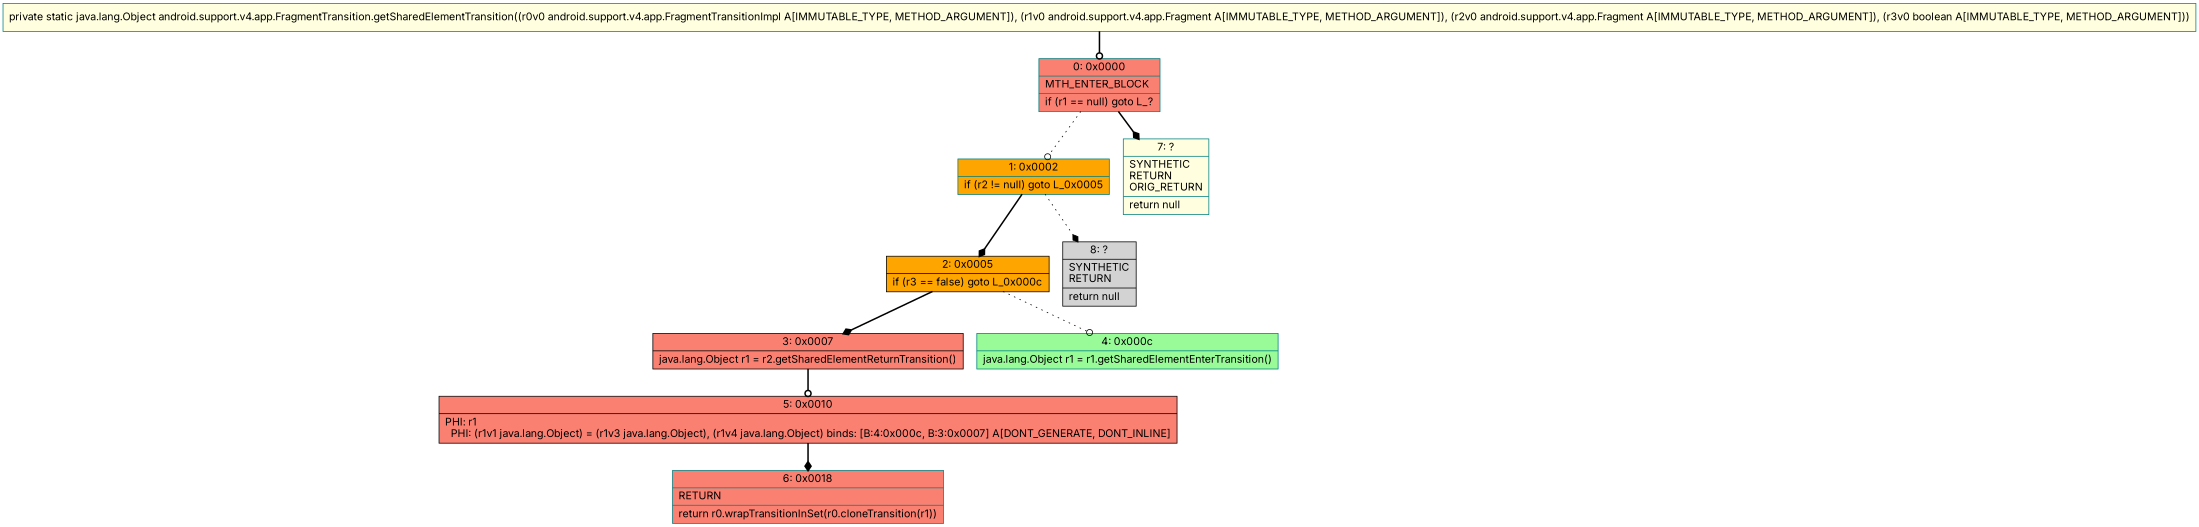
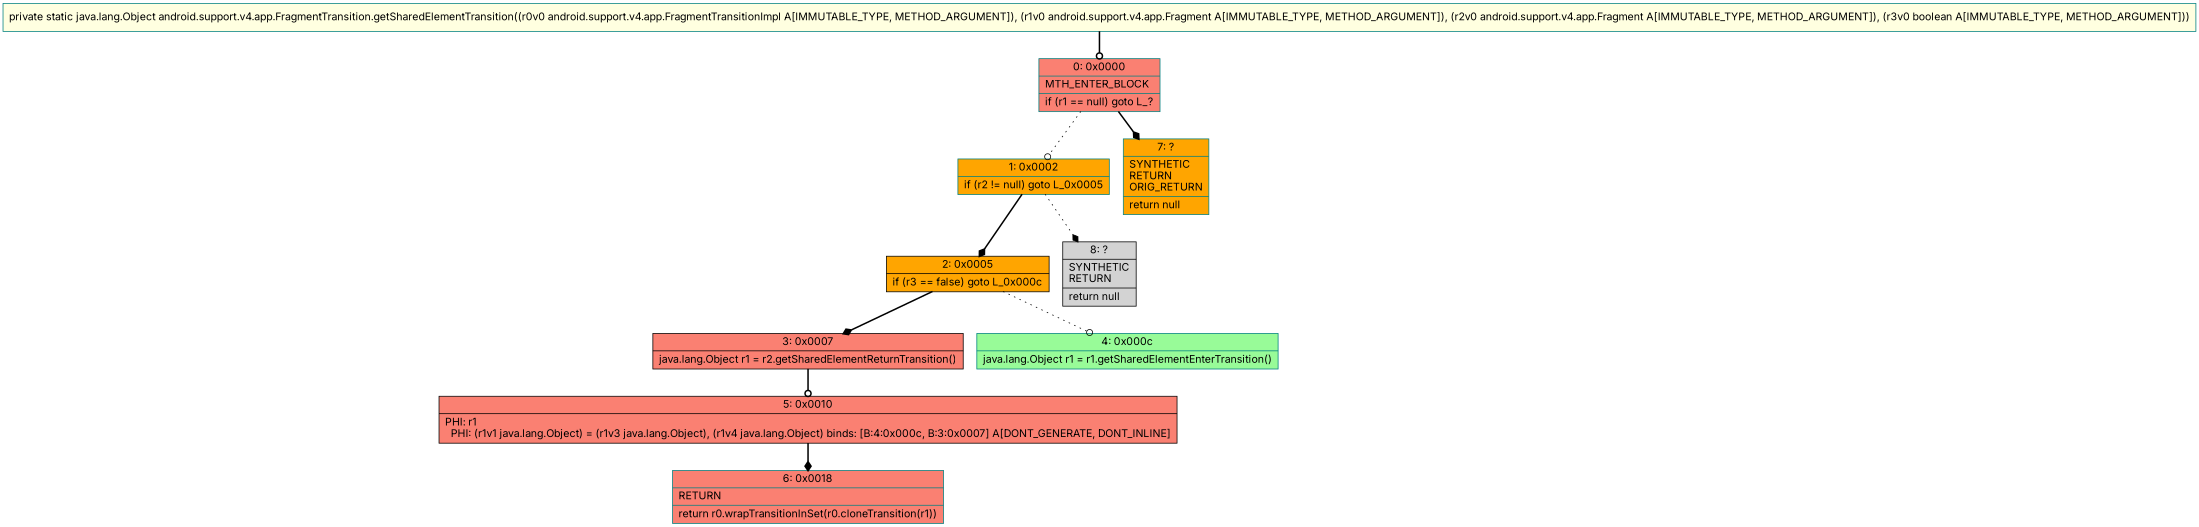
(1166, 177) -> (1166, 177)
